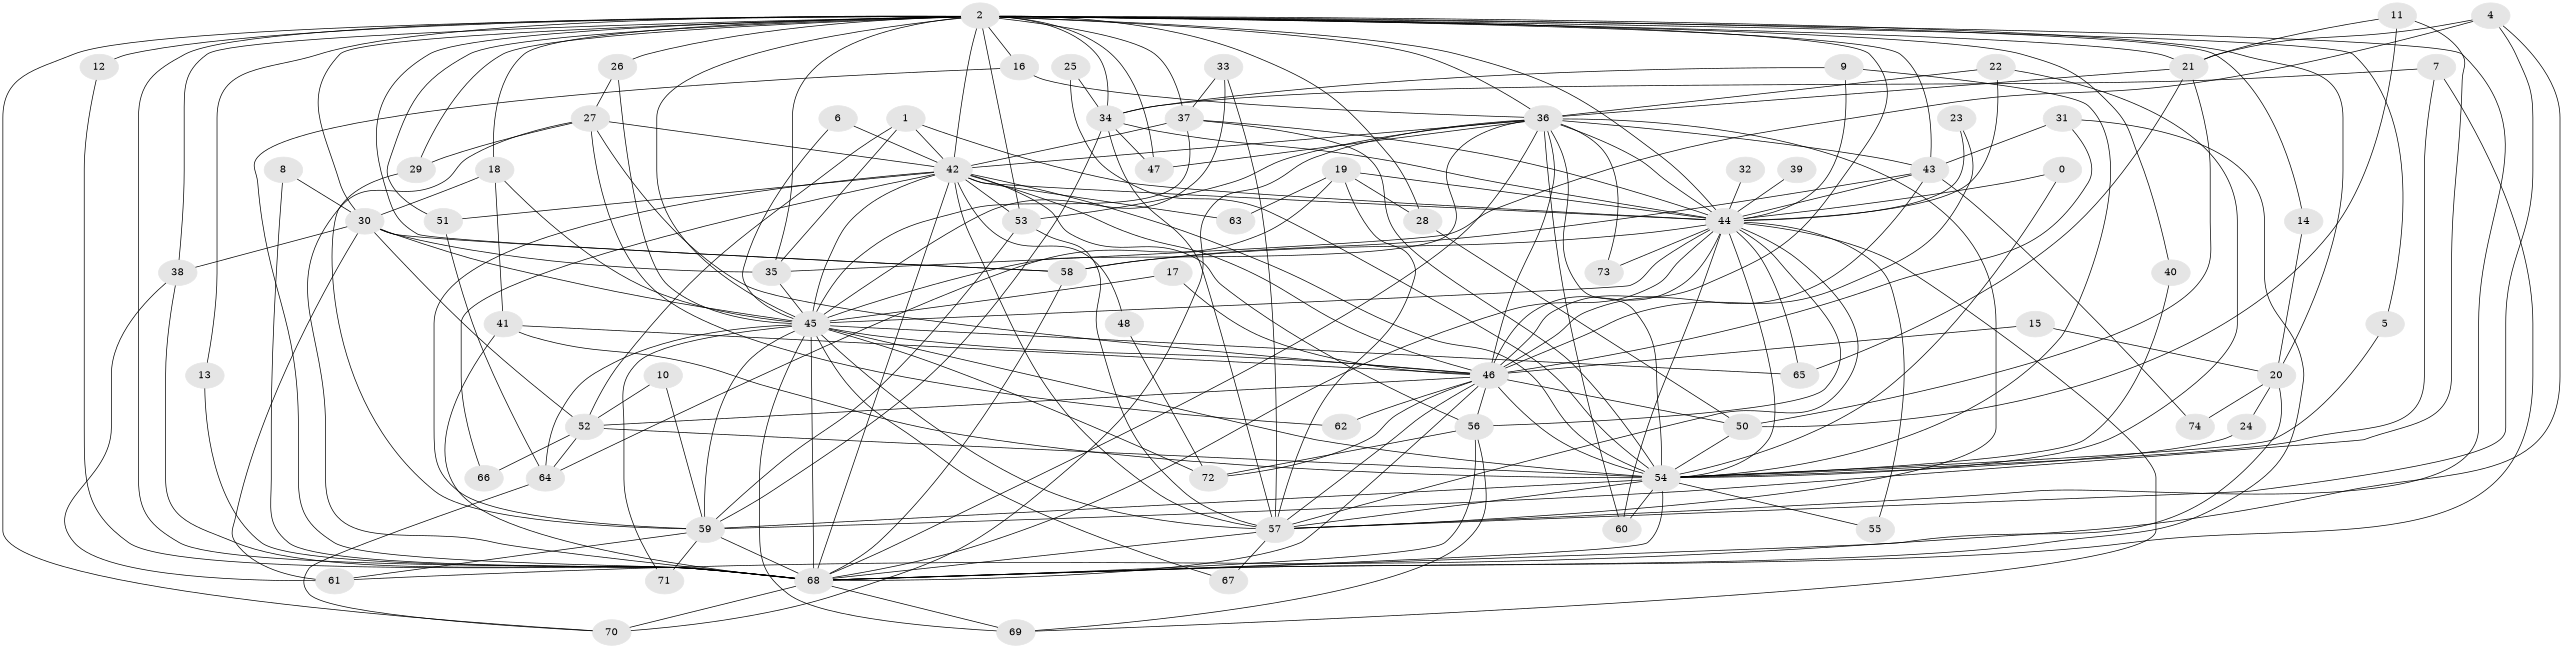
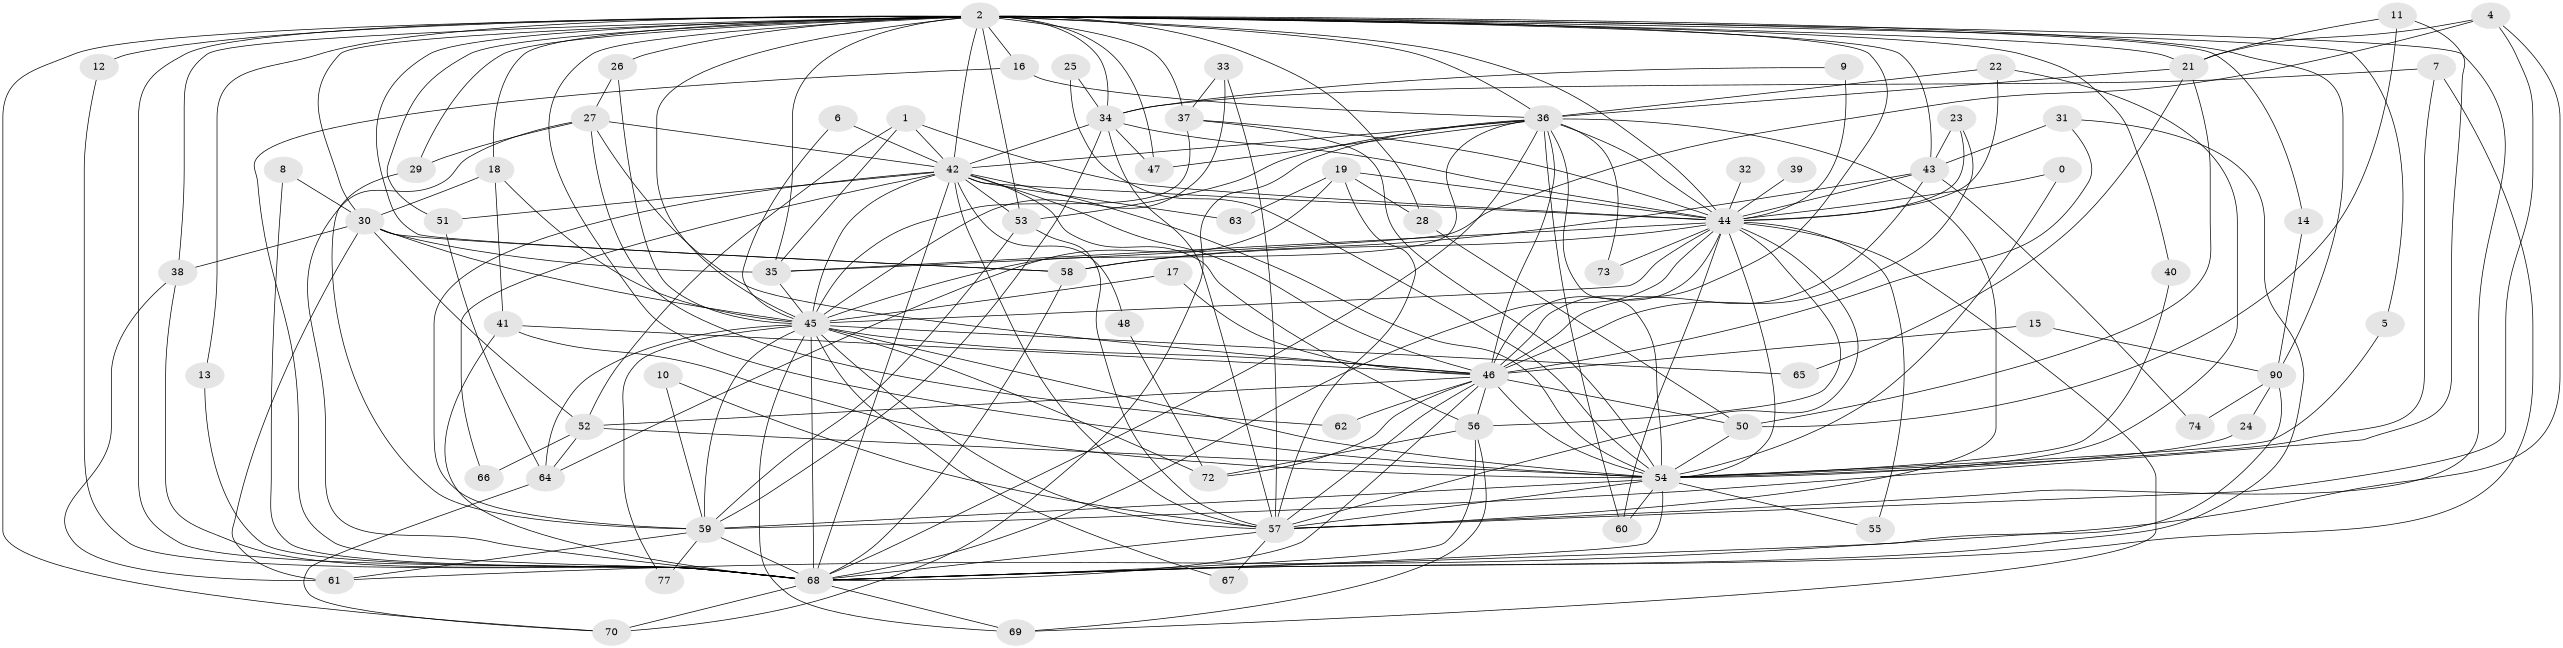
(1711, 135) -> (1943, 144)
(1069, 145) -> (1029, 144)
(1777, 292) -> (1248, 247)
(2075, 311) -> (805, 376)
(2277, 376) -> (2277, 376)
(628, 399) -> (962, 478)
(665, 581) -> (665, 581)
